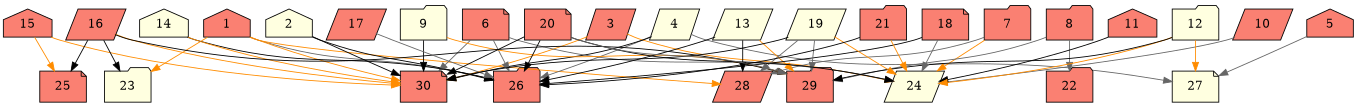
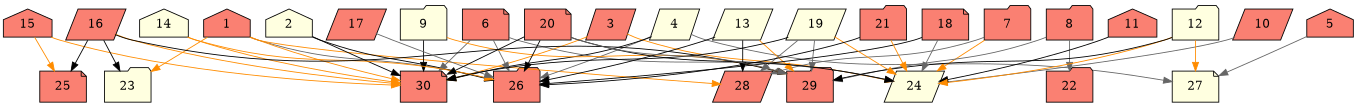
(336, 60) -> (336, 60)
